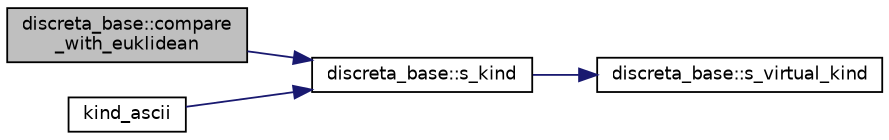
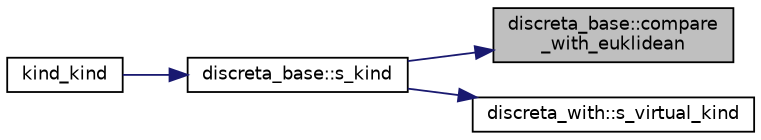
(271, 54) -> (442, 57)
(740, 75) -> (613, 115)
(127, 115) -> (65, 75)
